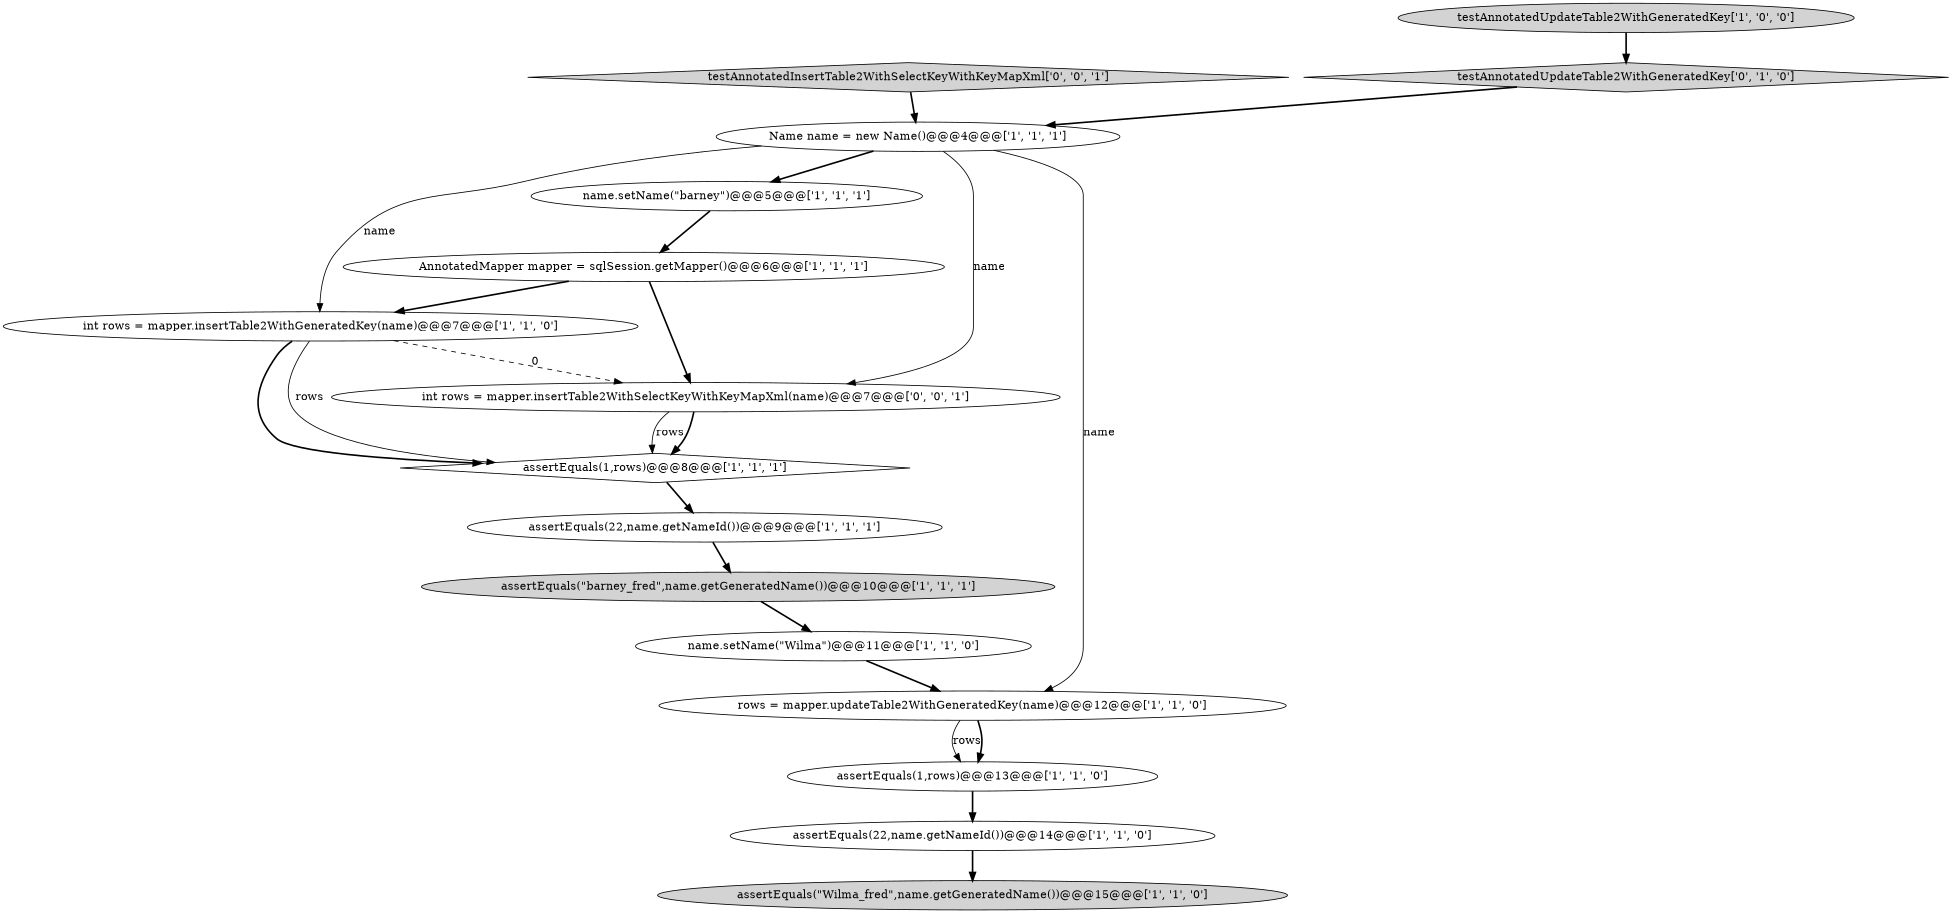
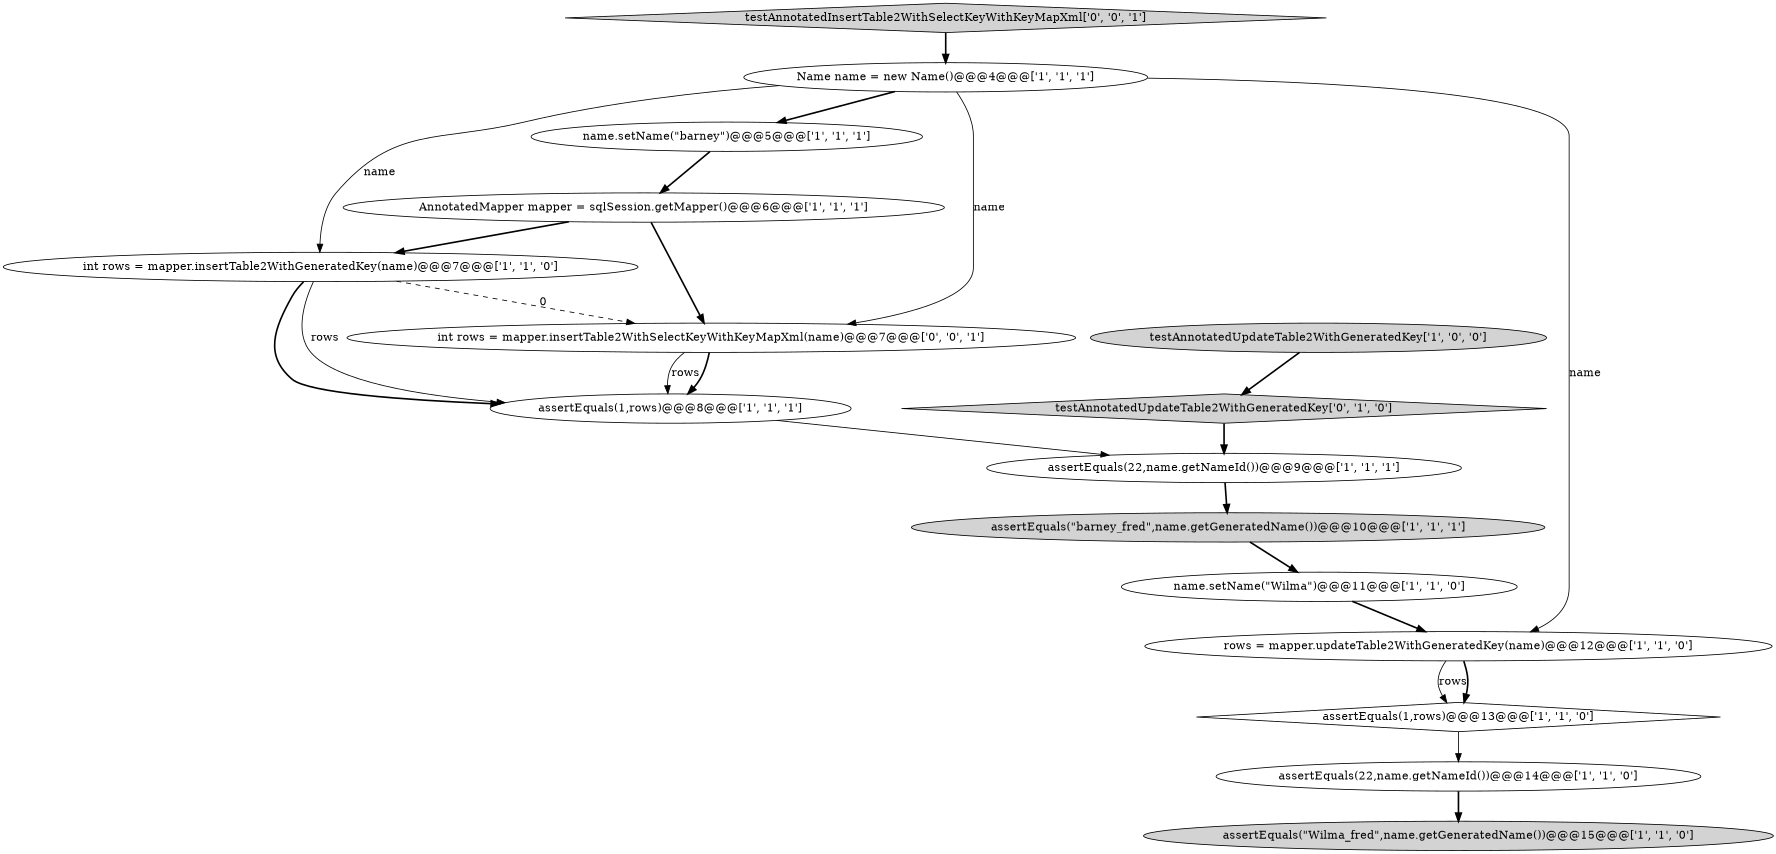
(1286, 106) -> (1224, 434)
(655, 468) -> (671, 409)
(677, 494) -> (939, 437)
(973, 776) -> (1458, 717)
(973, 802) -> (1458, 743)
